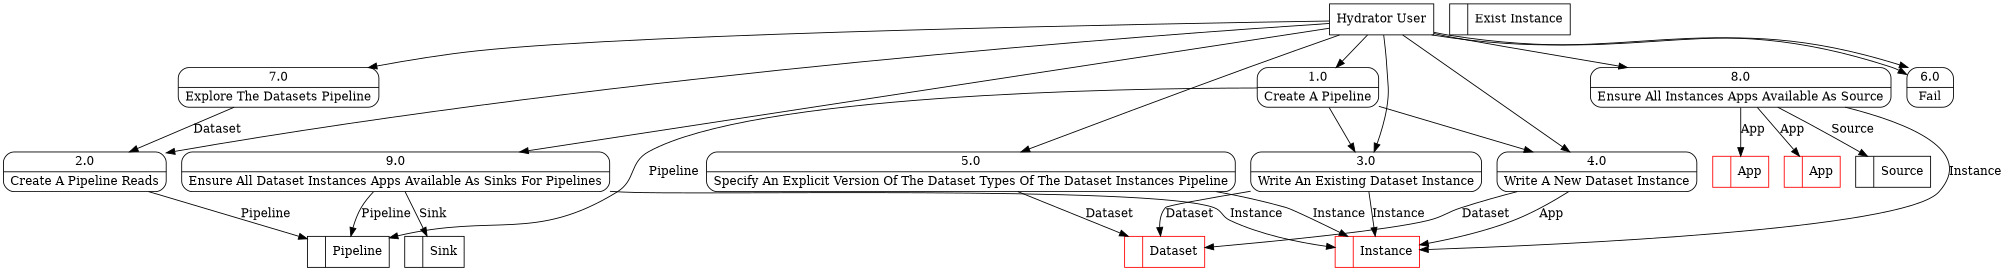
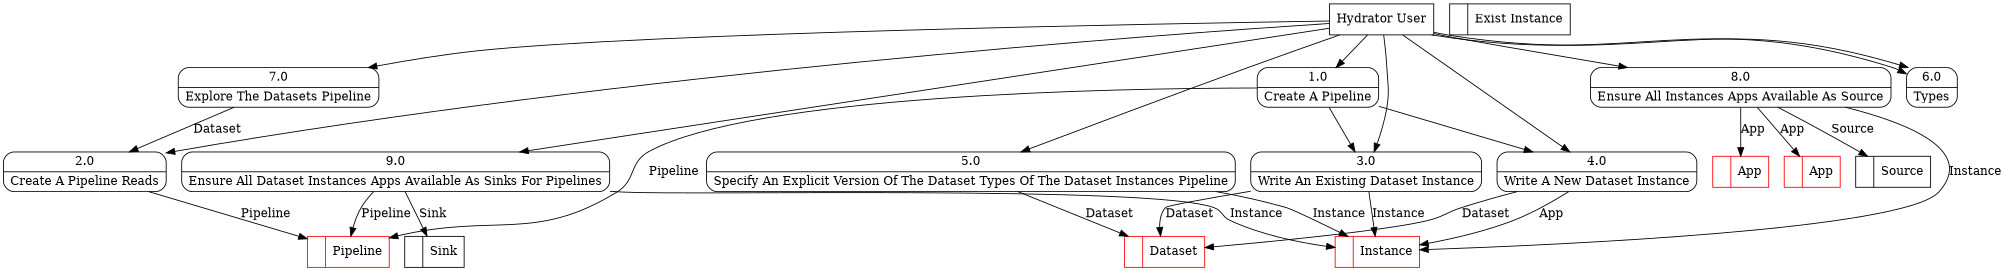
(1930, 97) -> (1932, 97)
(348, 252) -> (348, 252)
